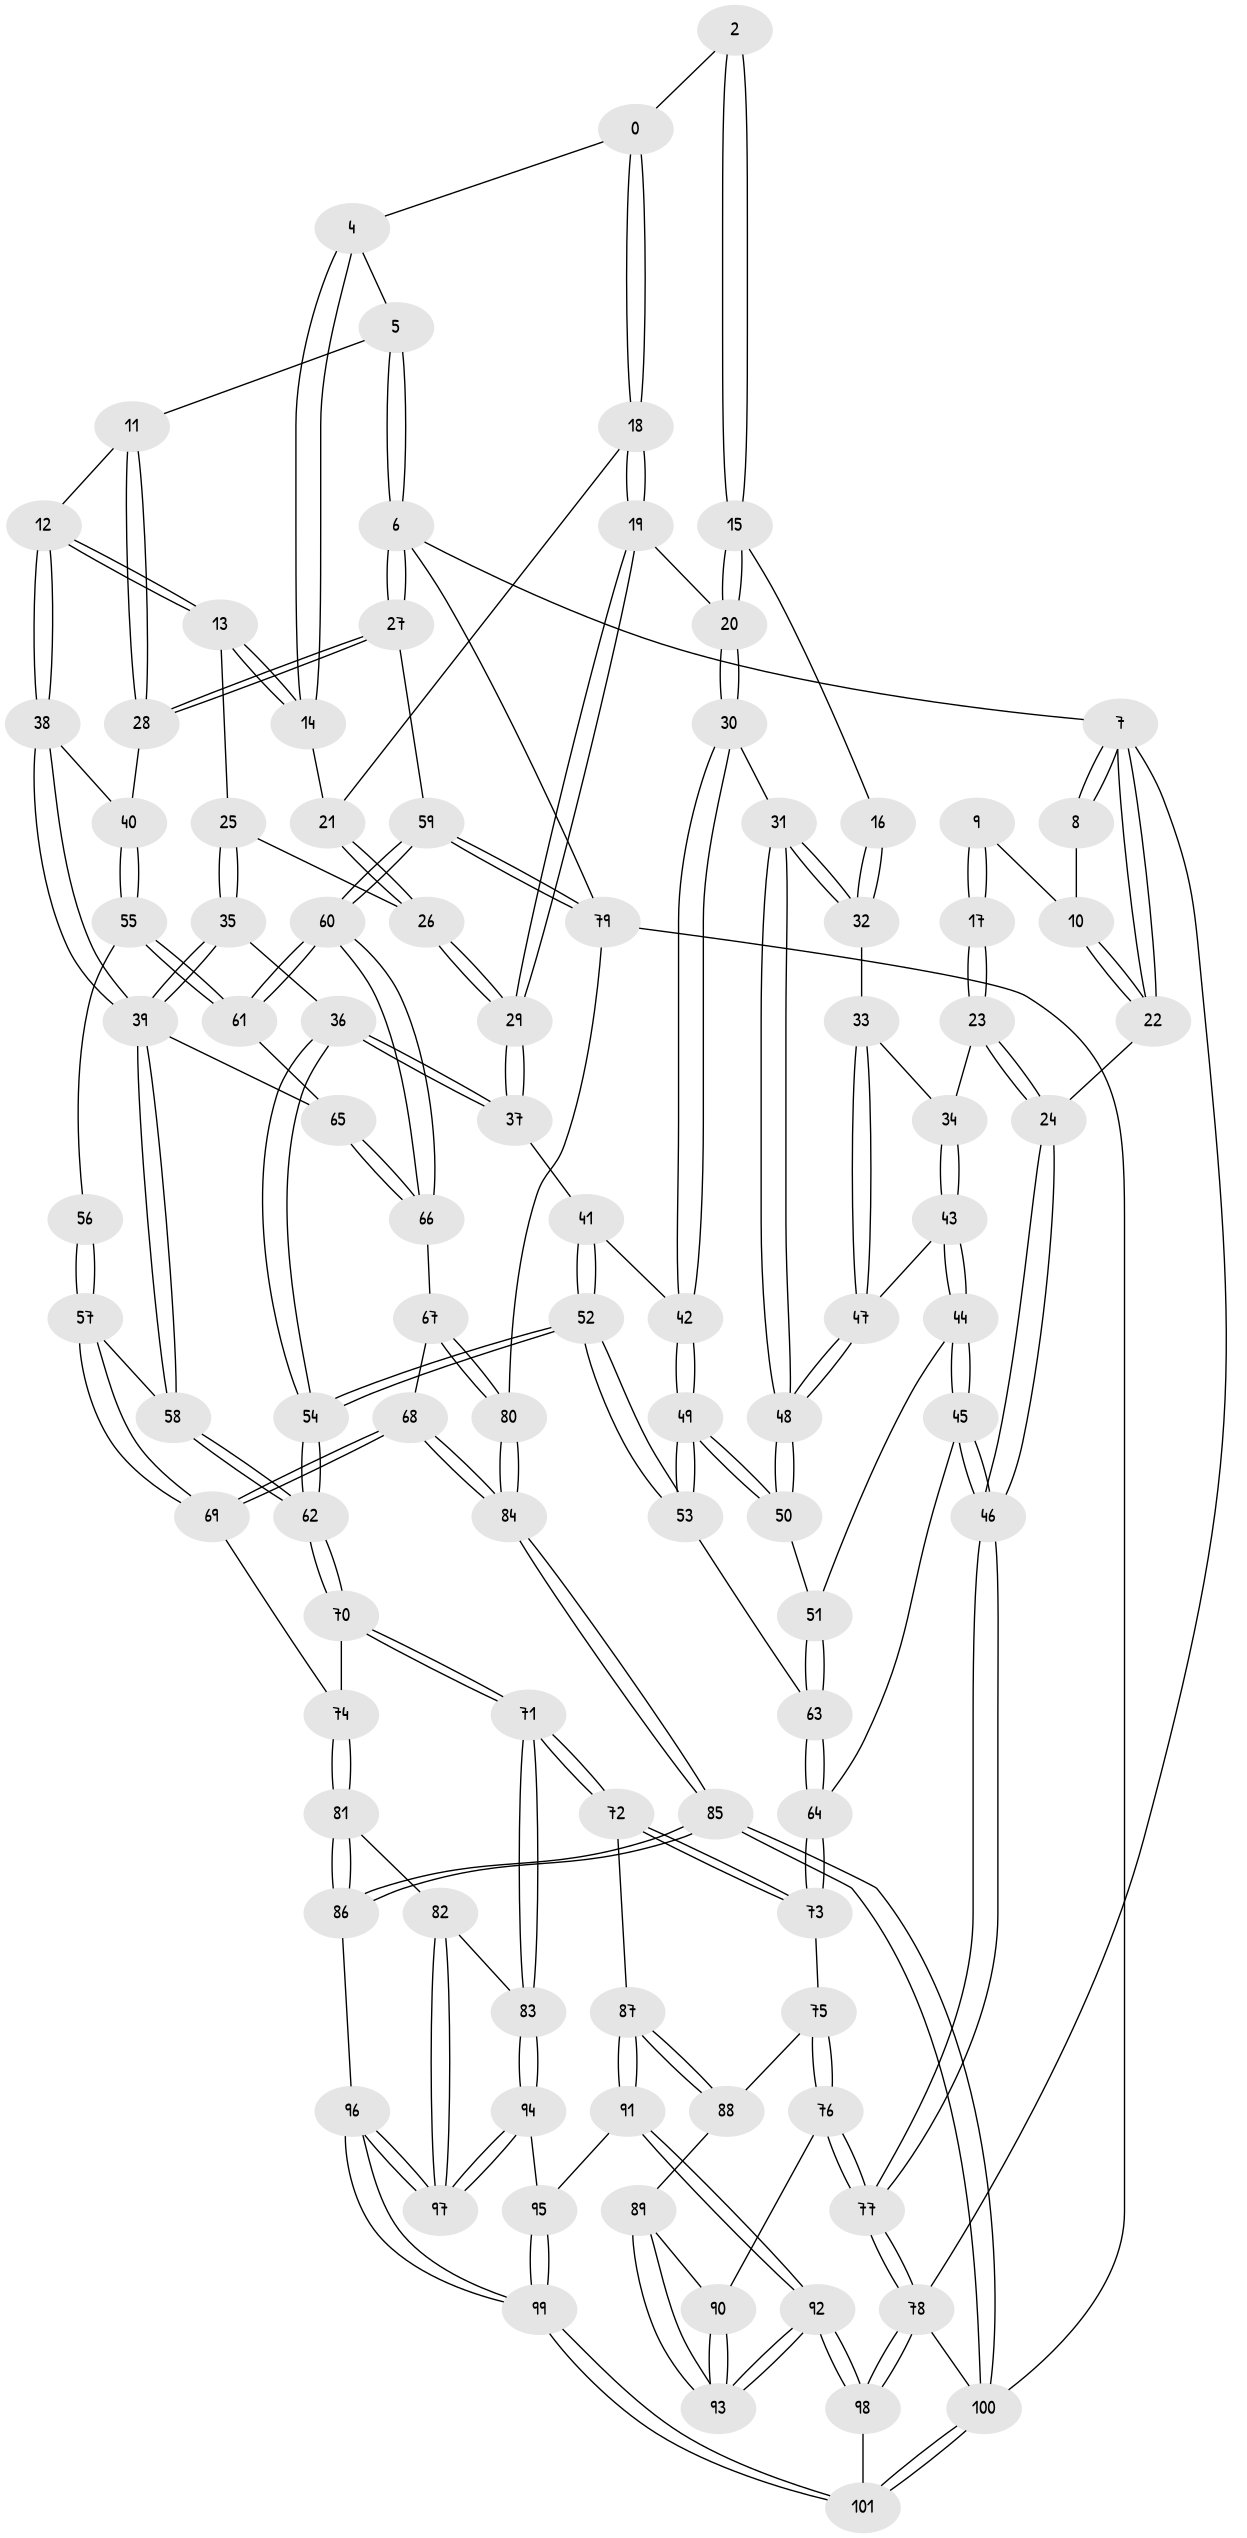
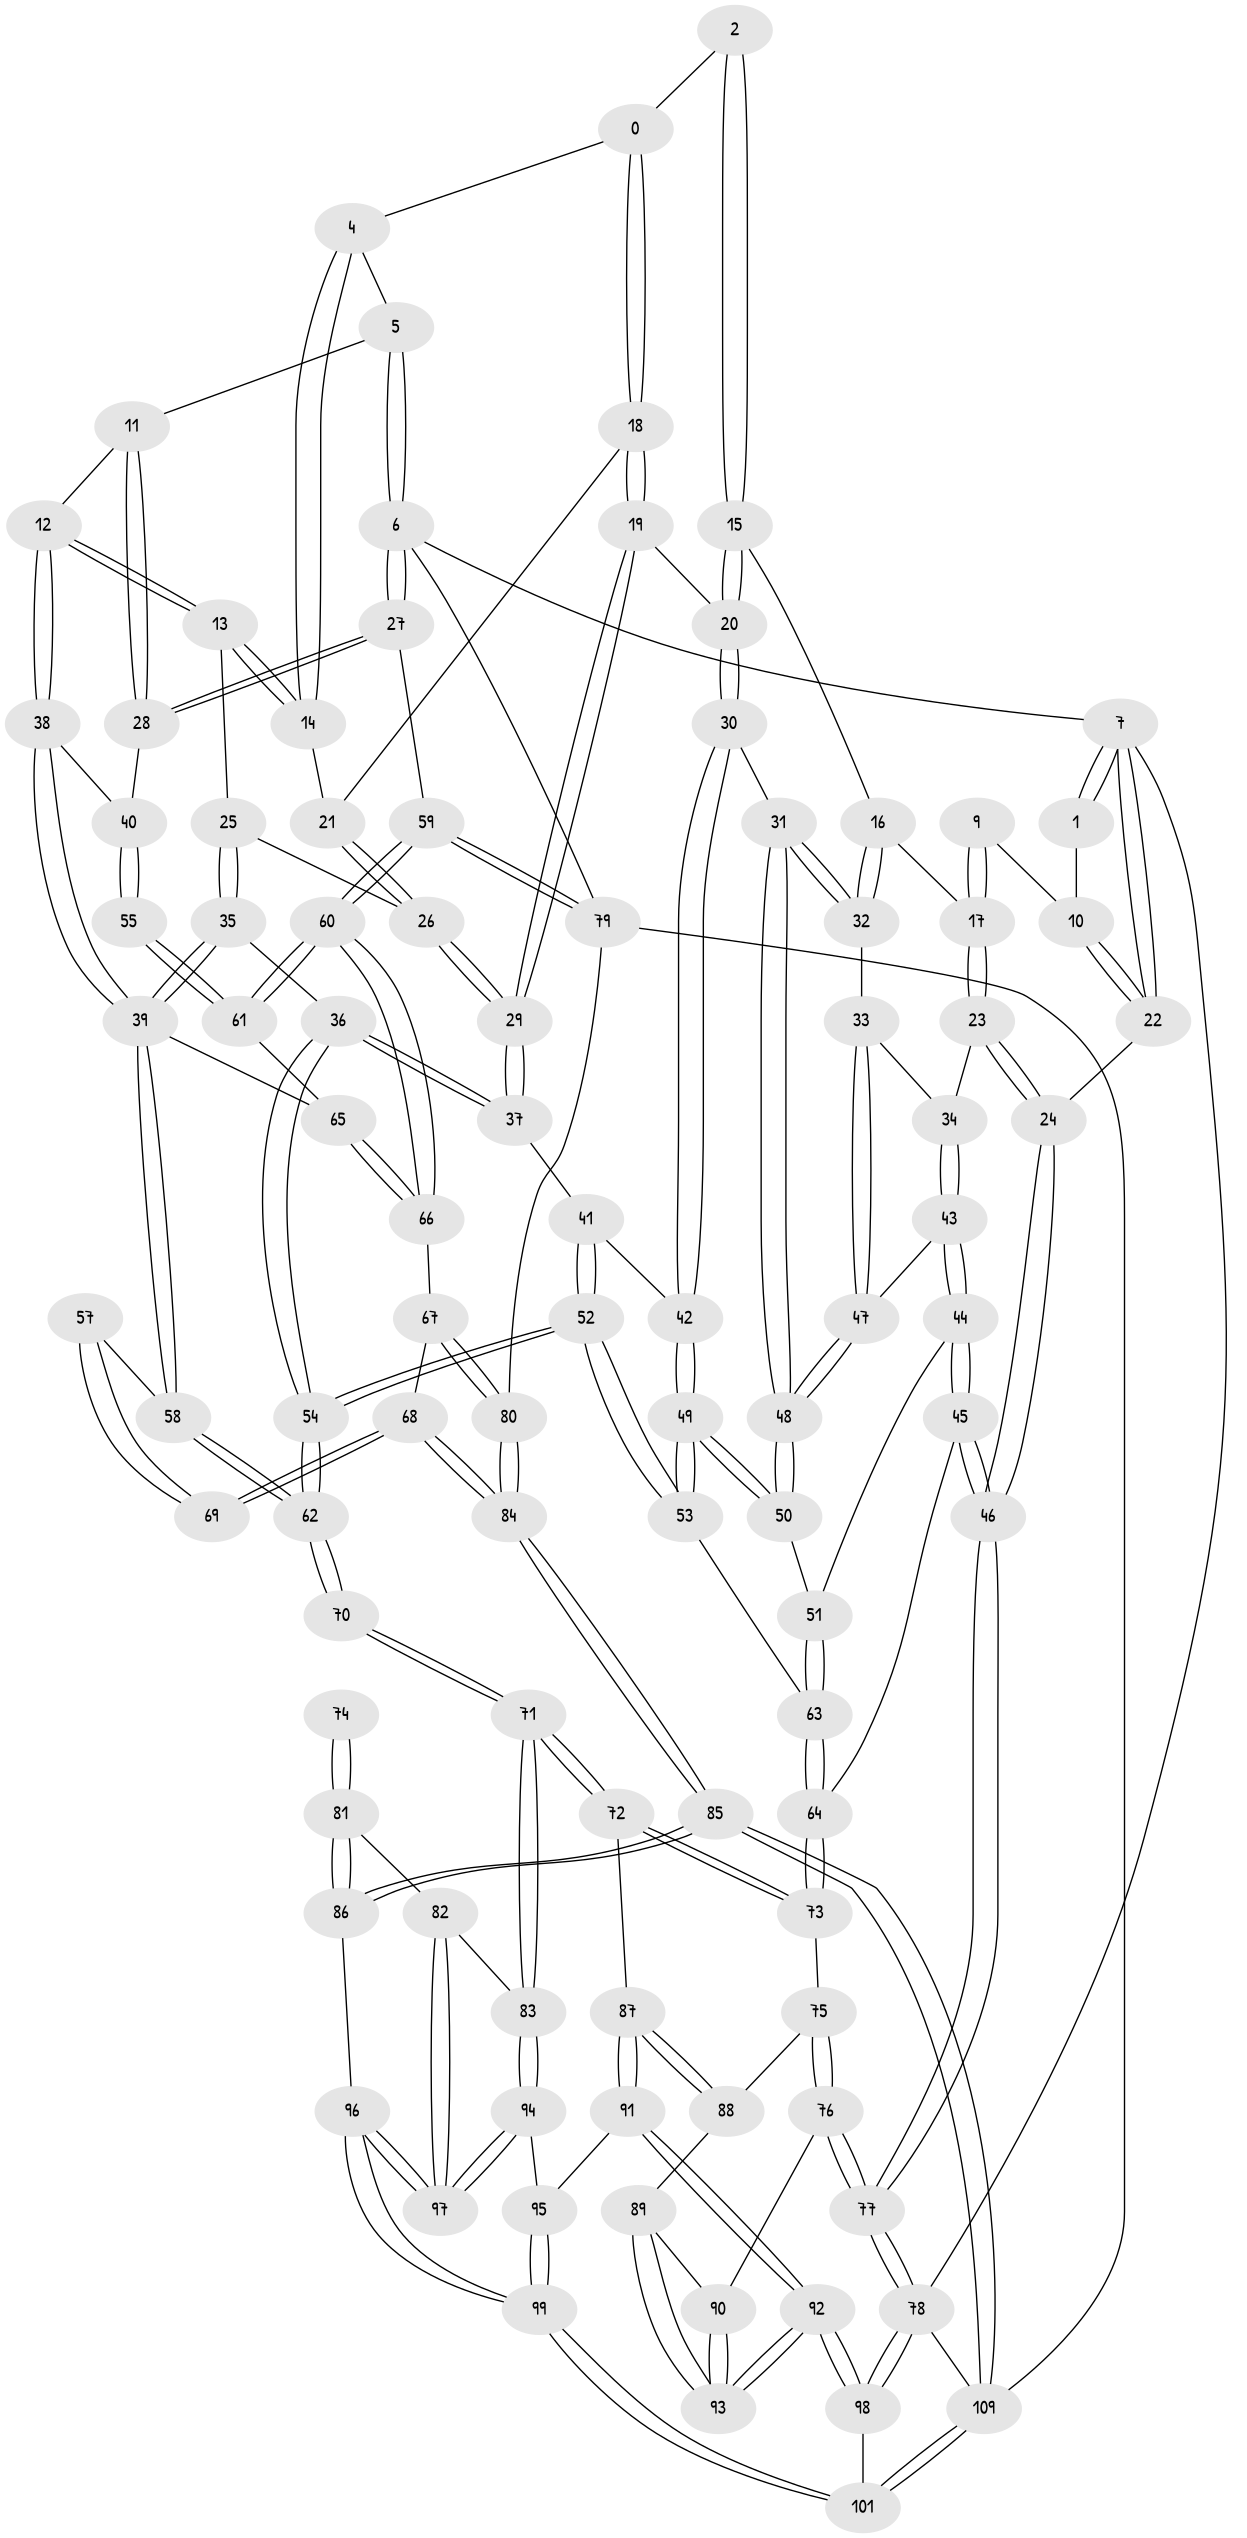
(1076, 823) -> (1076, 823)
none -> (928, 872)
(85, 1219) -> none
(276, 1616) -> none
(341, 1666) -> none
(984, 2409) -> (984, 2409)
